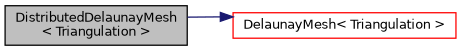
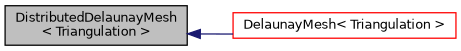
(204, 17) -> (217, 34)
